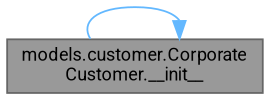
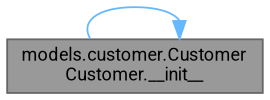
(135, 66) -> (135, 66)
